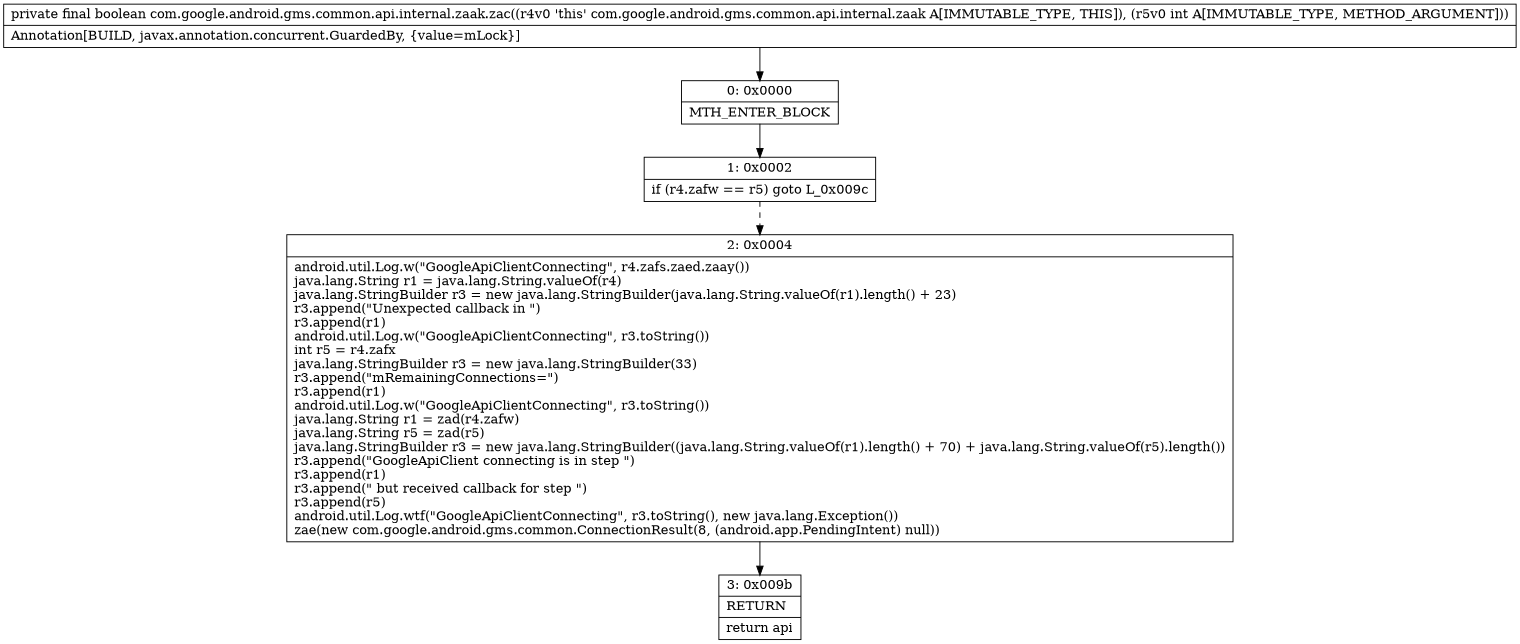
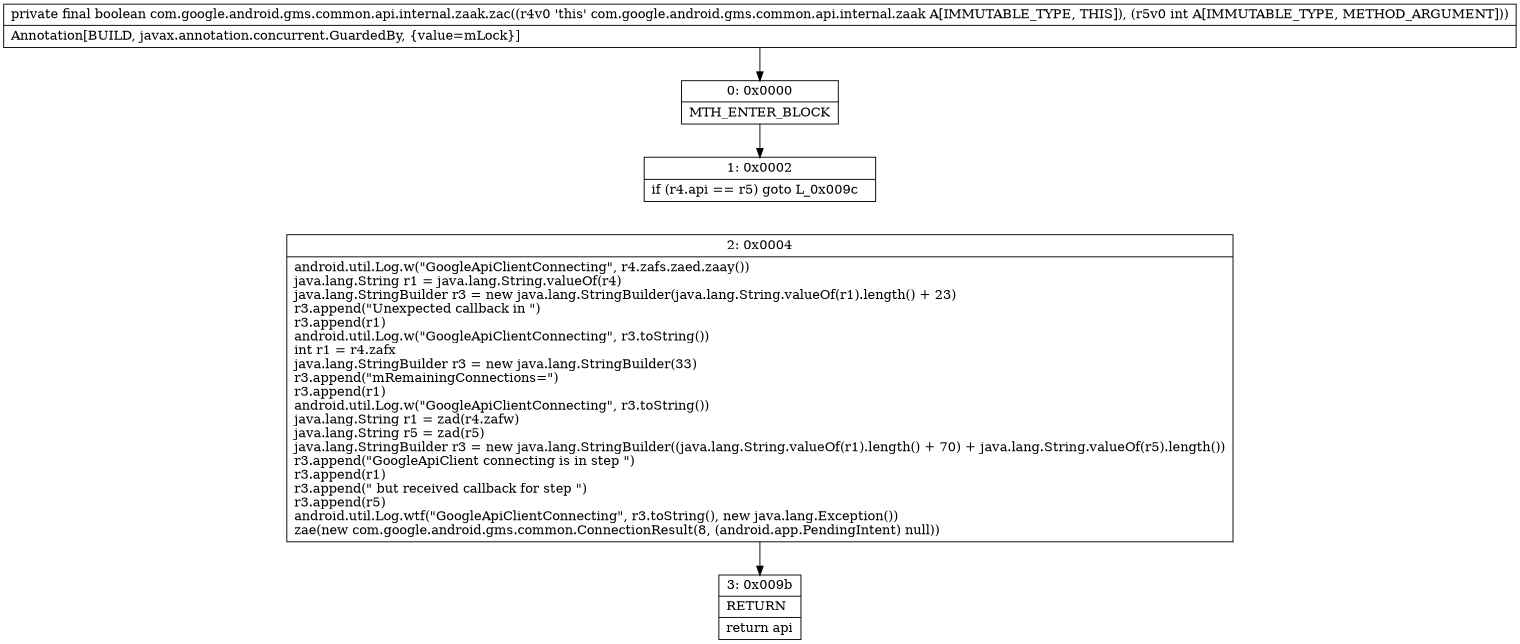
(760, 190) -> (755, 190)
(760, 213) -> none
(345, 350) -> (345, 350)
